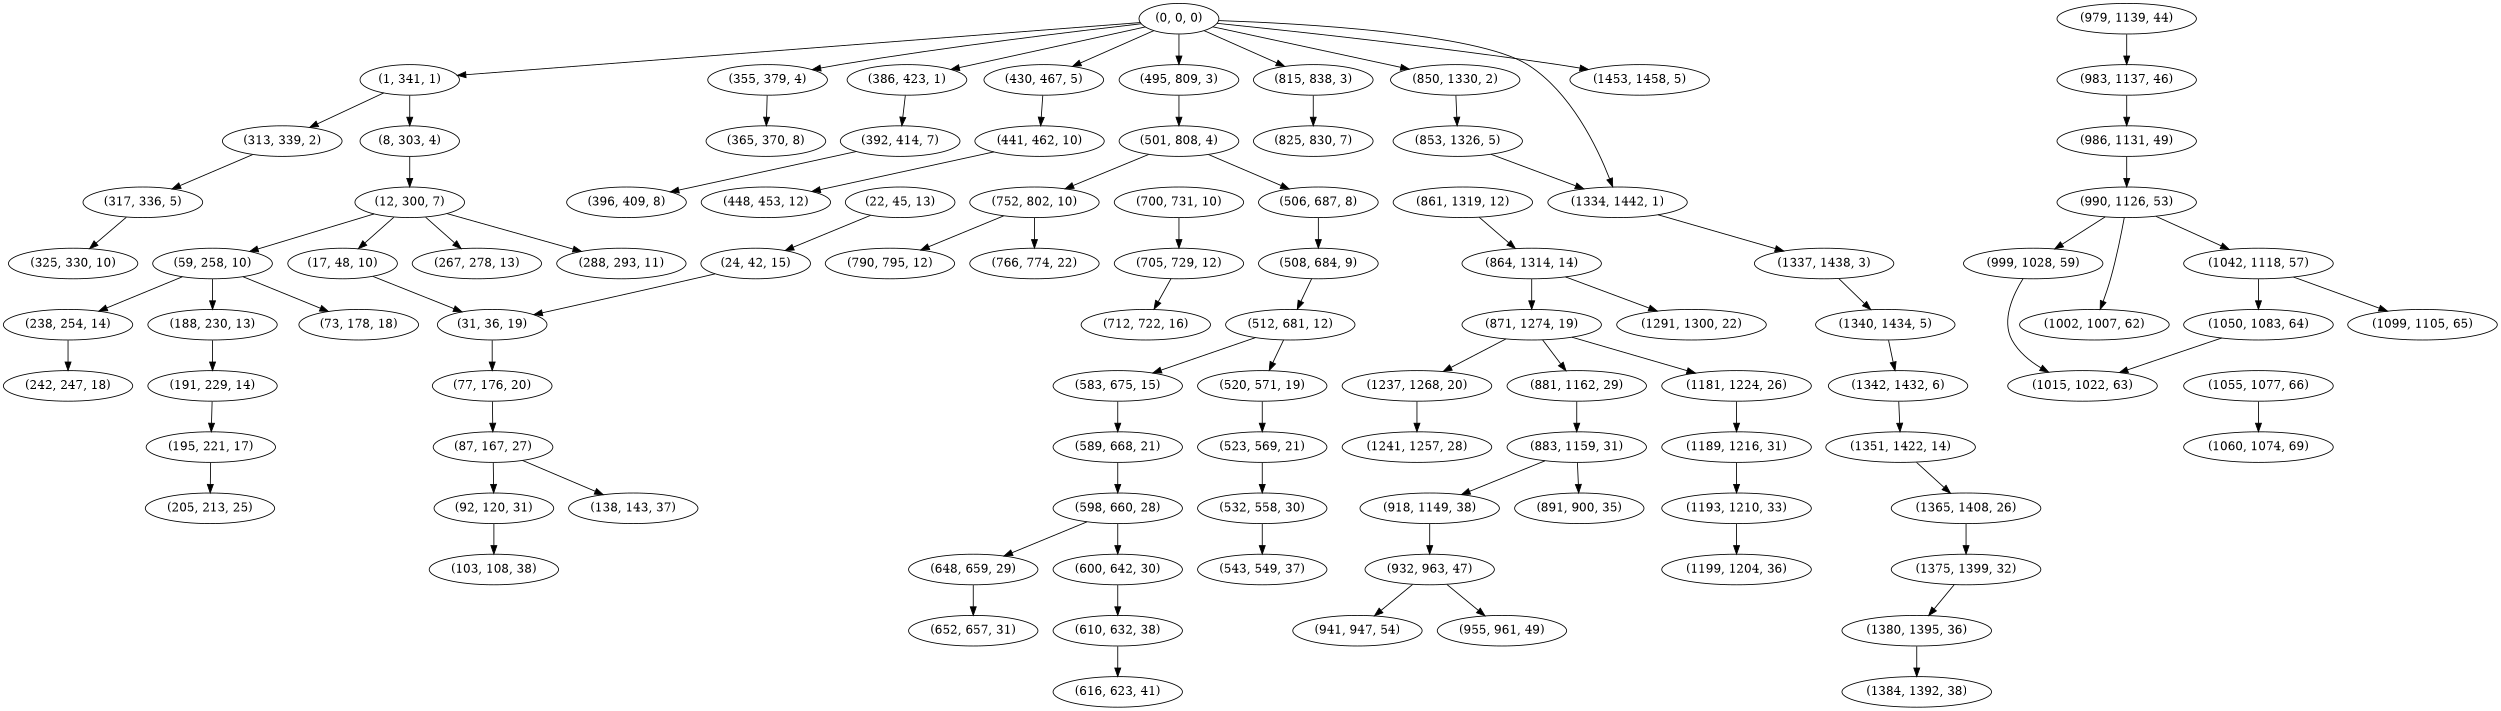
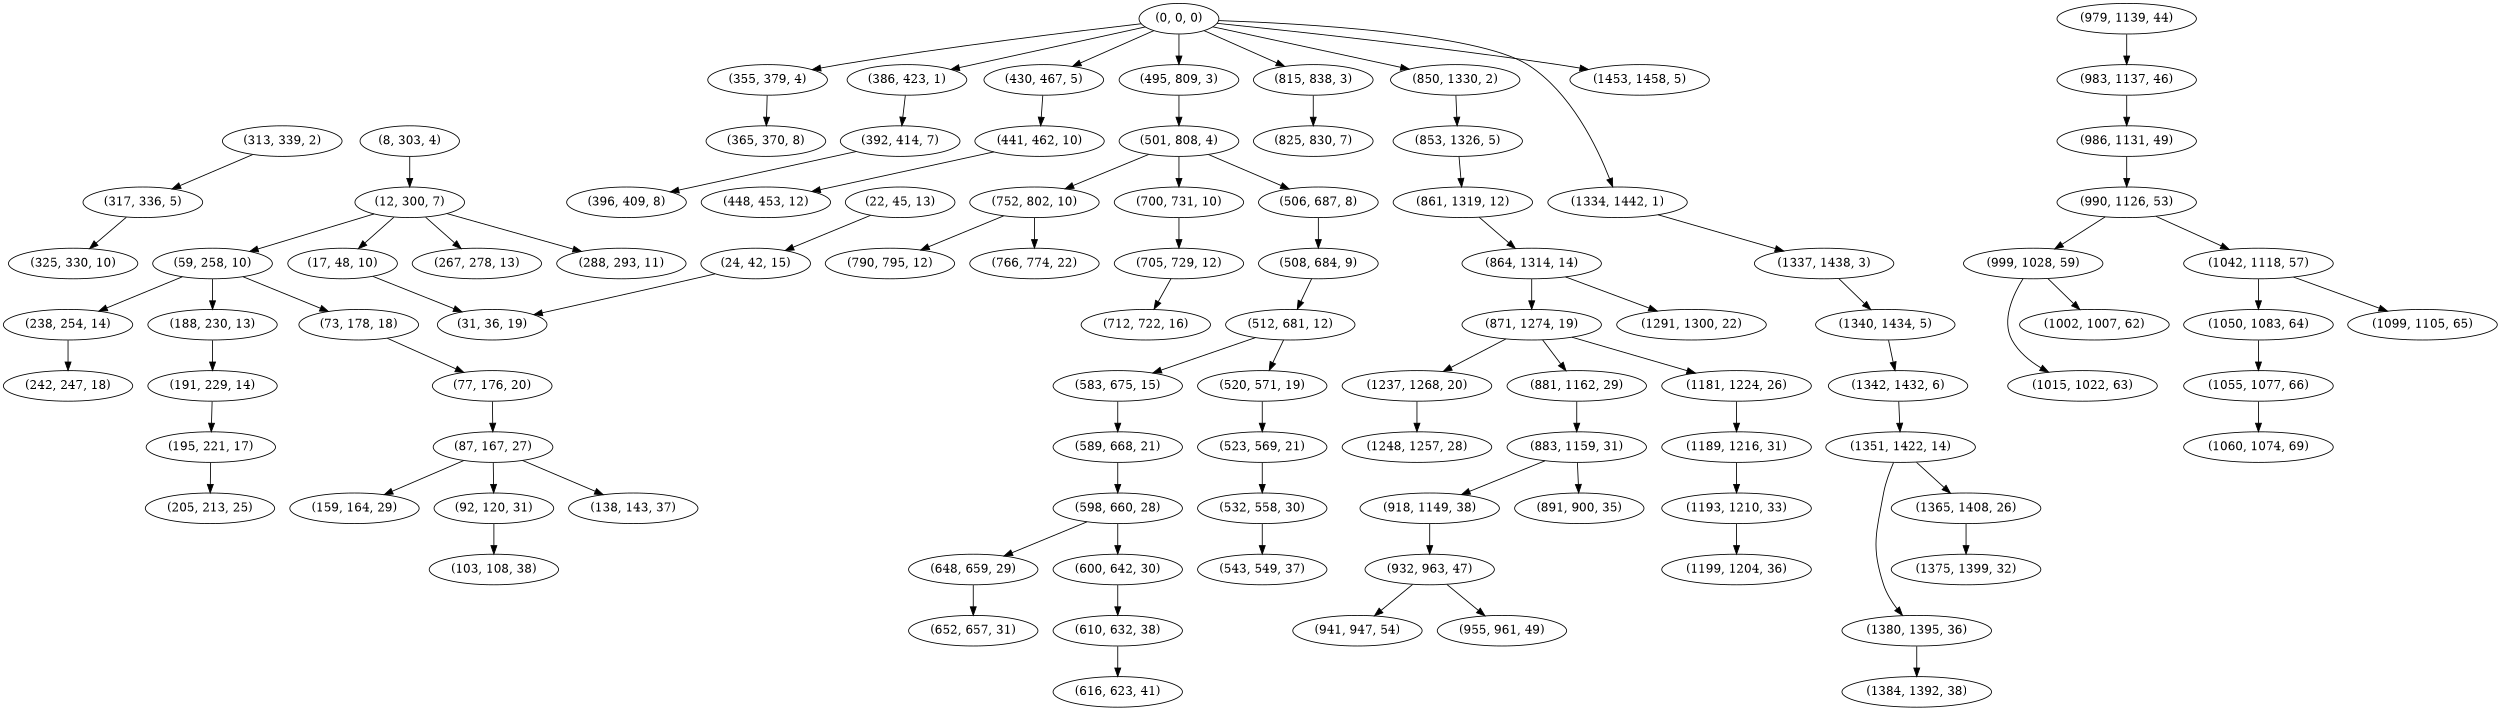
(410, 80) -> none
none -> (1179, 168)
(1533, 170) -> (1460, 168)
(2115, 260) -> (2061, 291)
(492, 351) -> (422, 354)
(2175, 354) -> (2258, 351)
(1417, 447) -> (1417, 447)
none -> (354, 508)
(1944, 597) -> (1876, 537)
